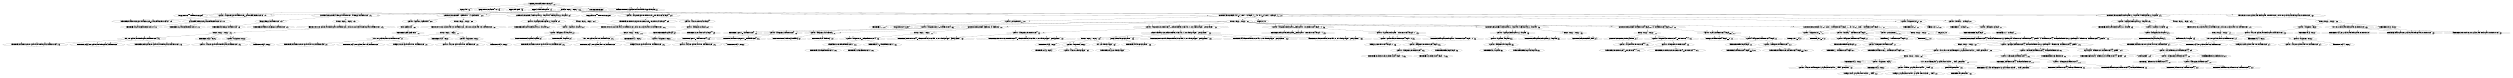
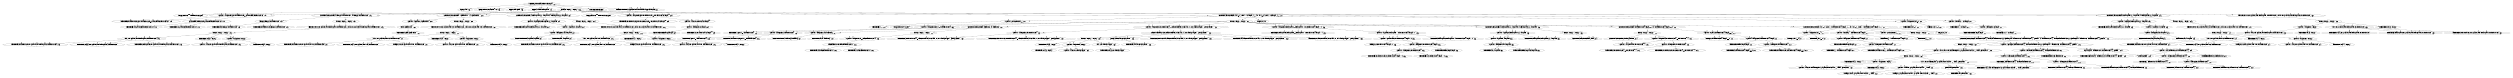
(882, 45) -> none
